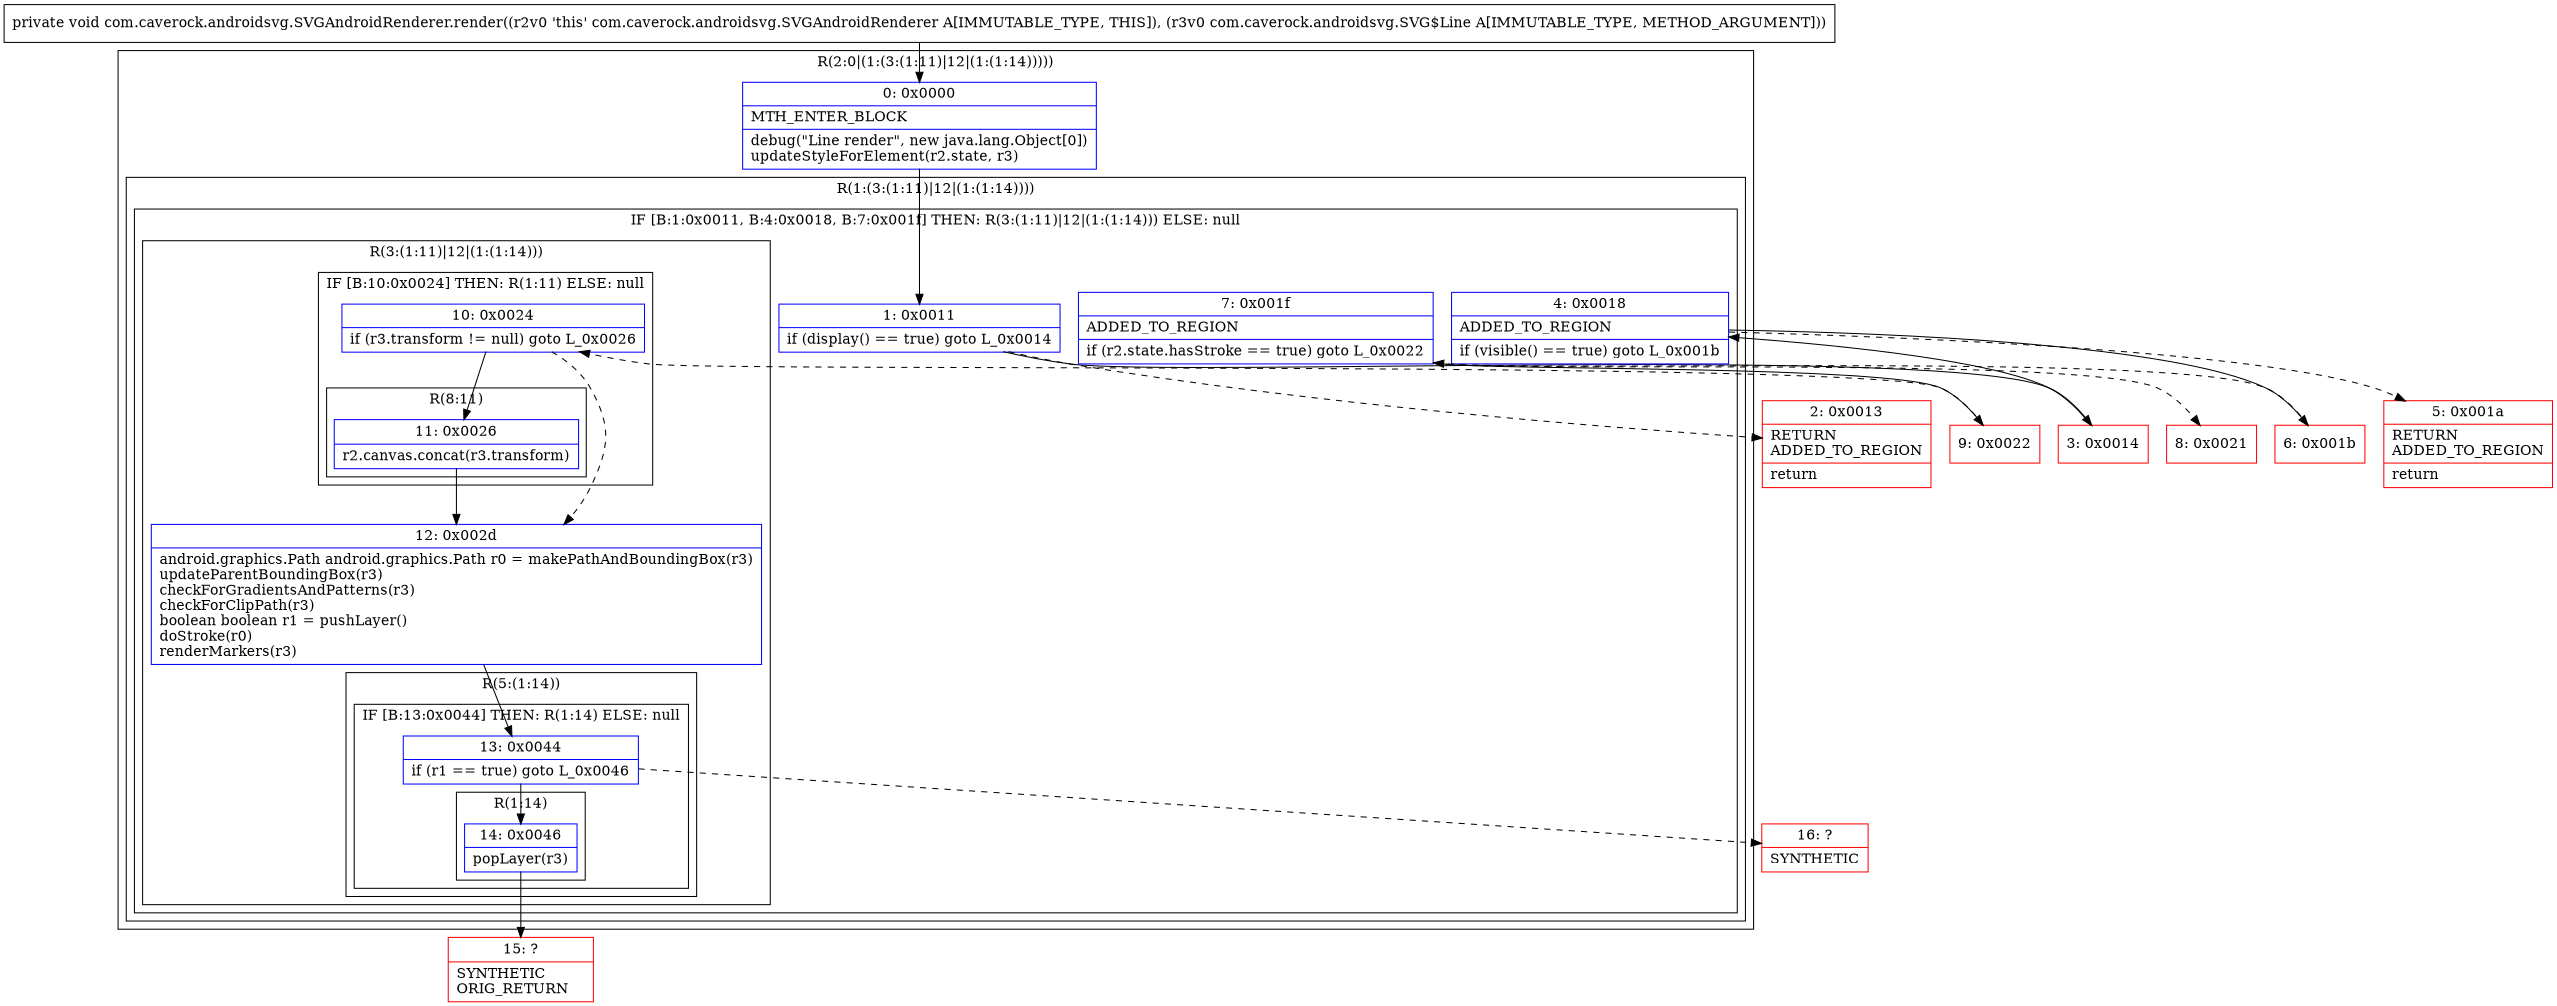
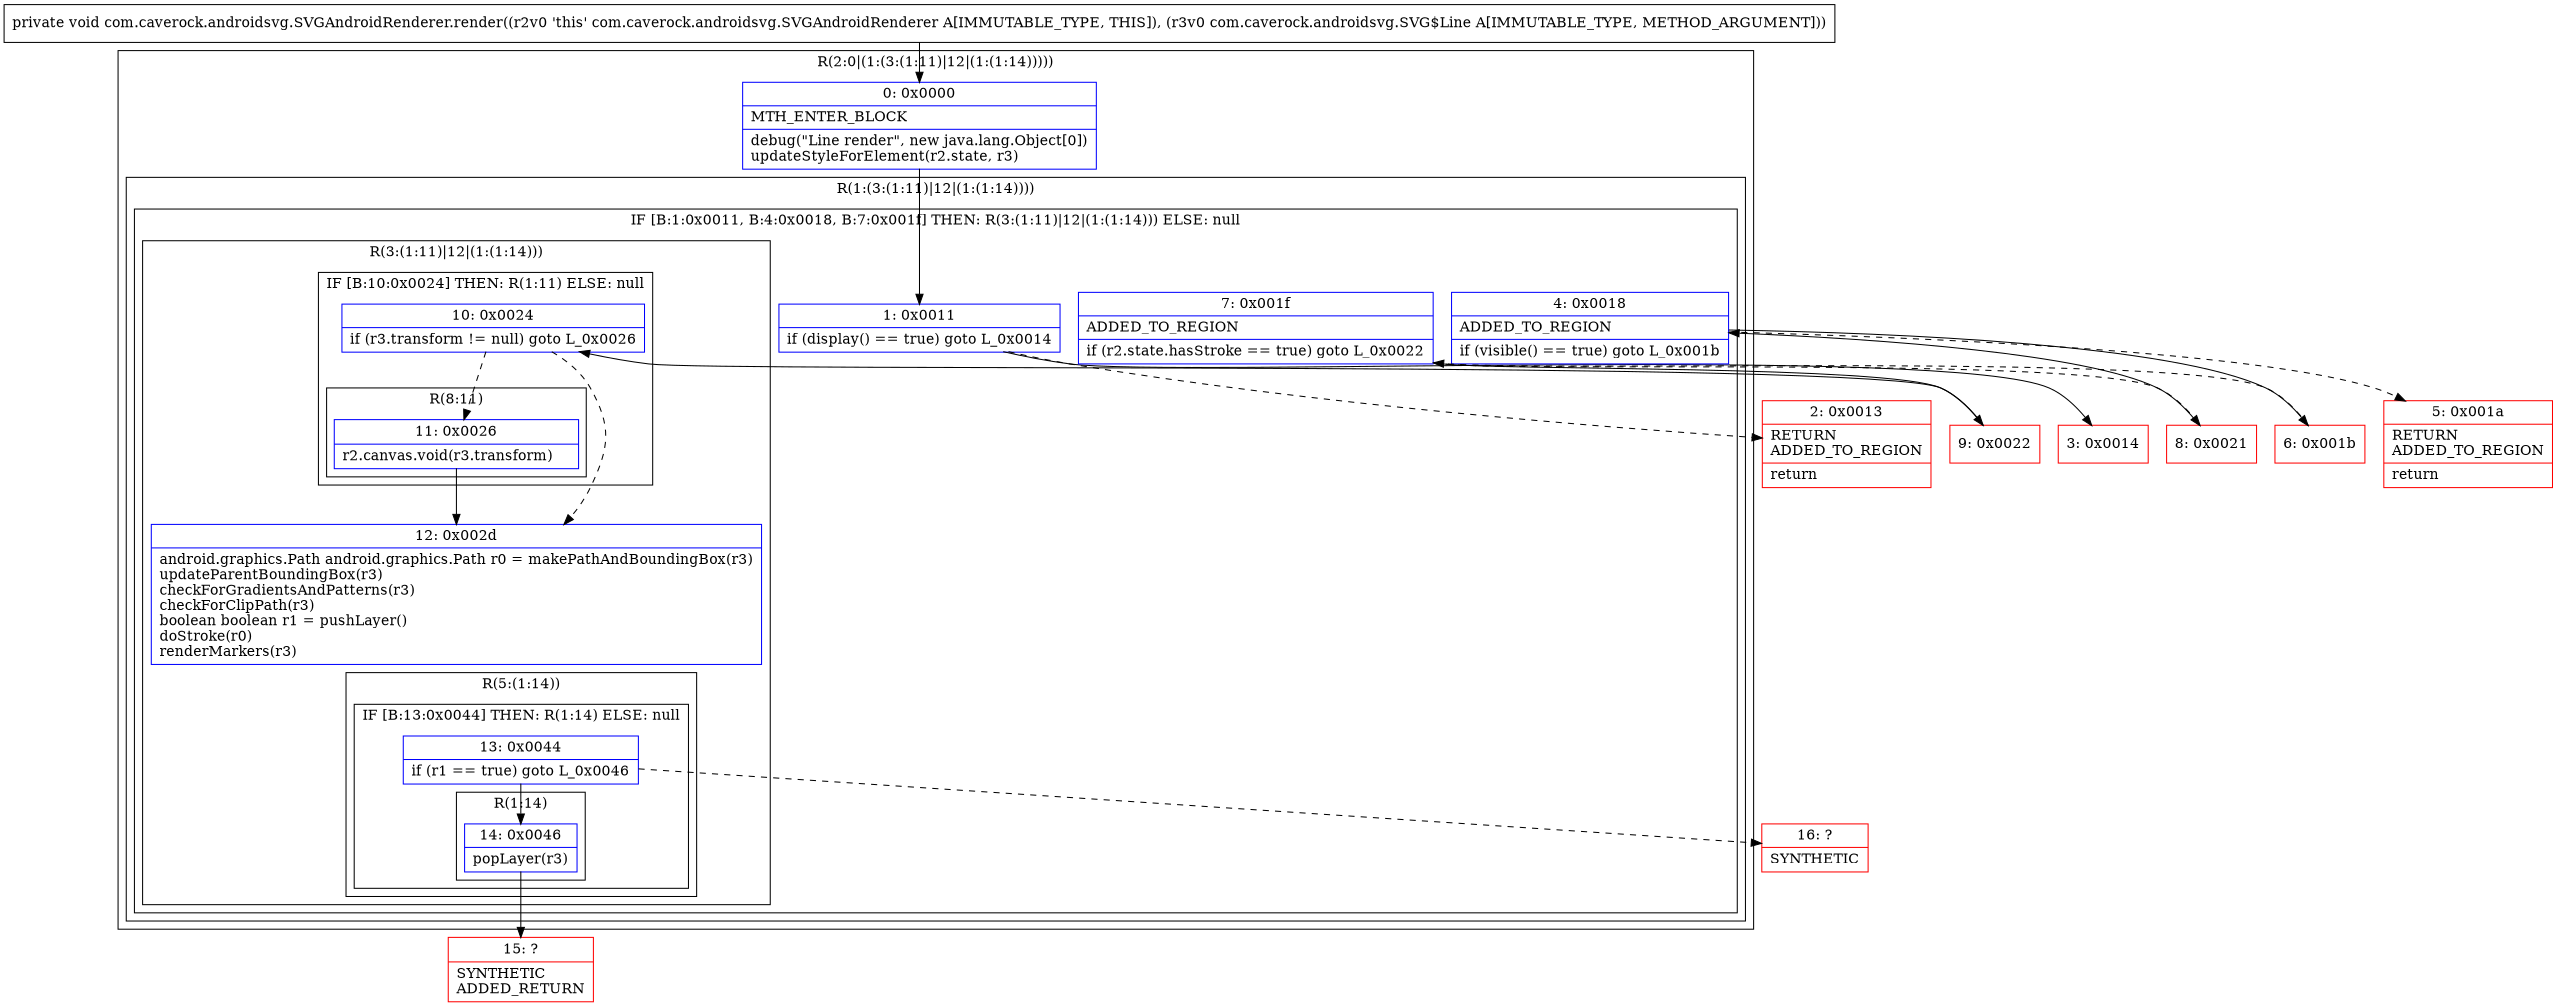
(1924, 357) -> (1979, 350)
(1047, 368) -> (1047, 368)
(477, 381) -> (477, 381)
(456, 456) -> (448, 456)
(496, 695) -> none
(513, 989) -> (521, 989)
